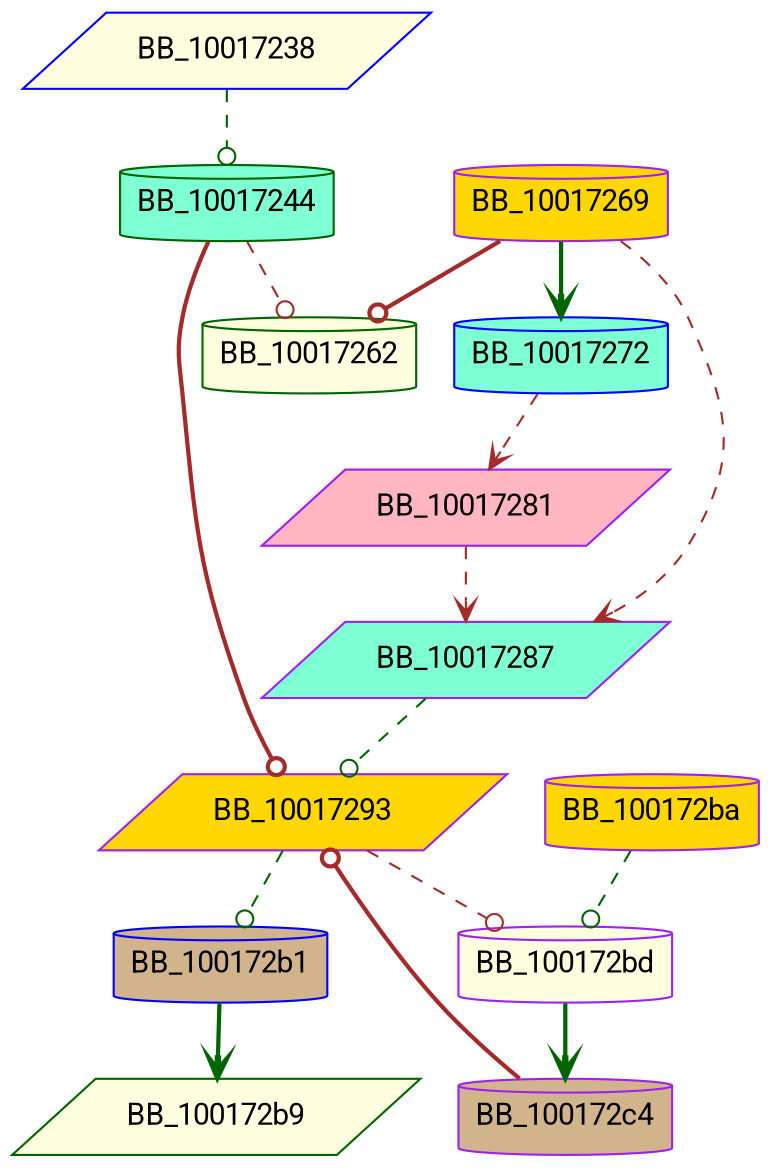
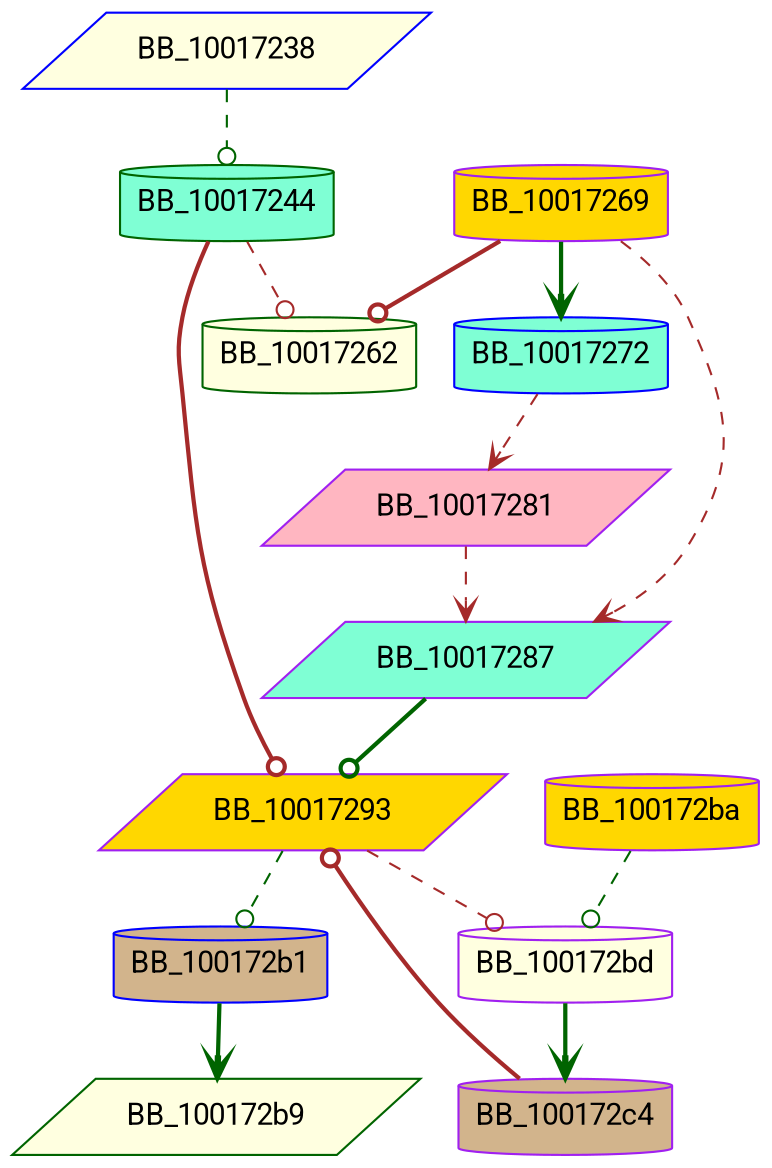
(391, 730) -> (391, 730)
